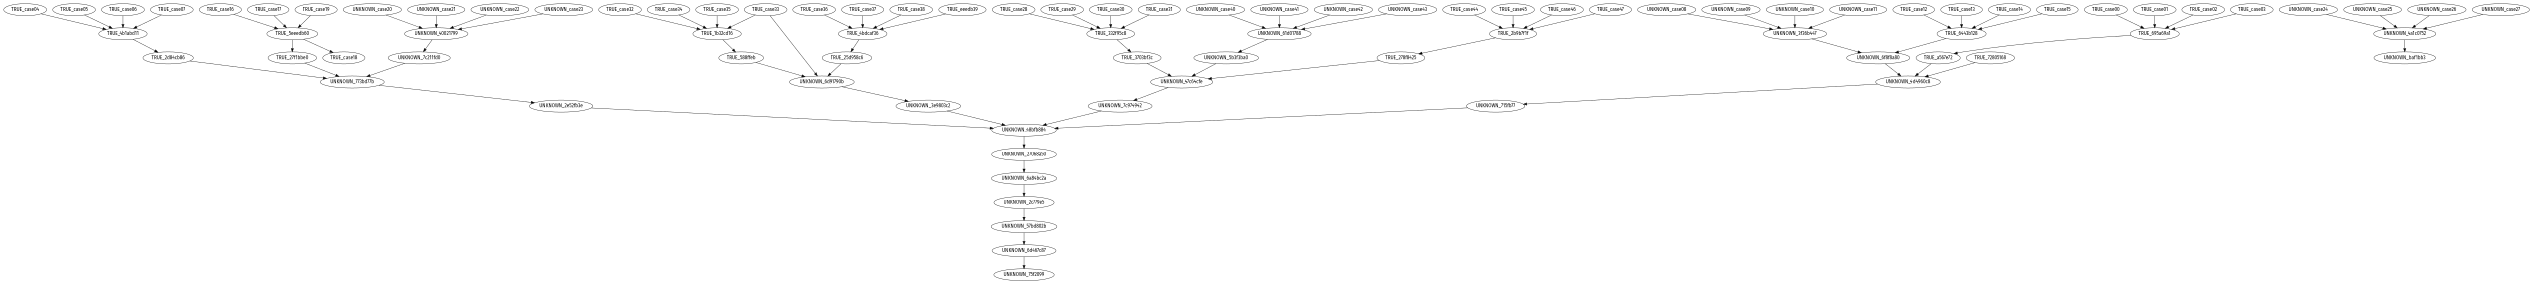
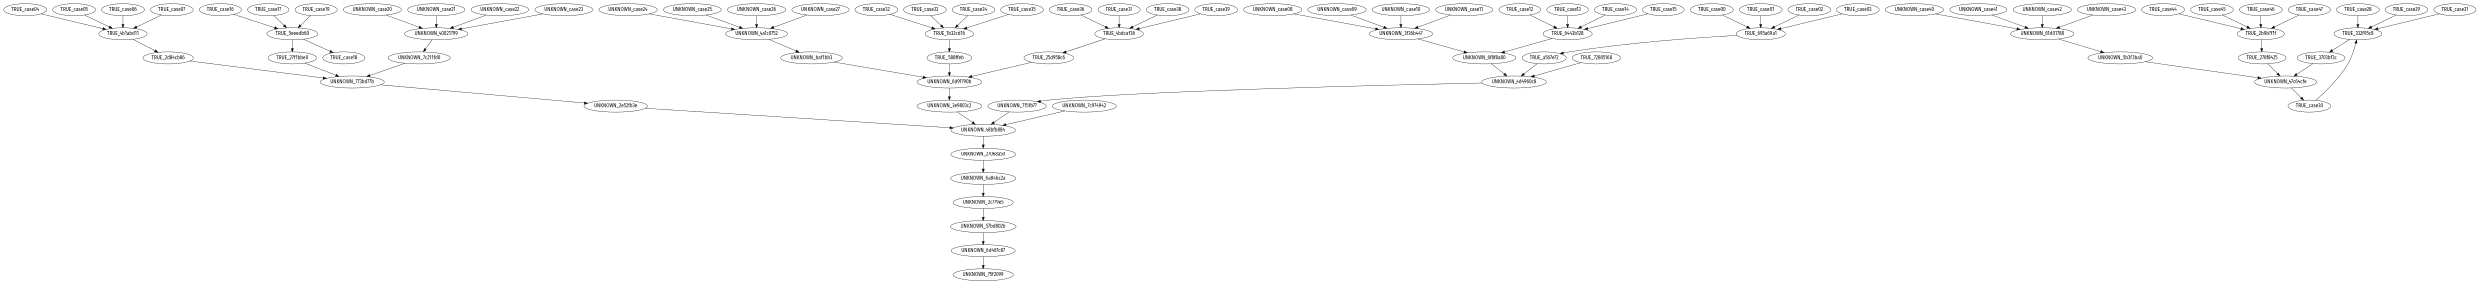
(962, 10) -> (1216, 10)
(793, 44) -> (878, 70)
(1152, 93) -> (2296, 93)
